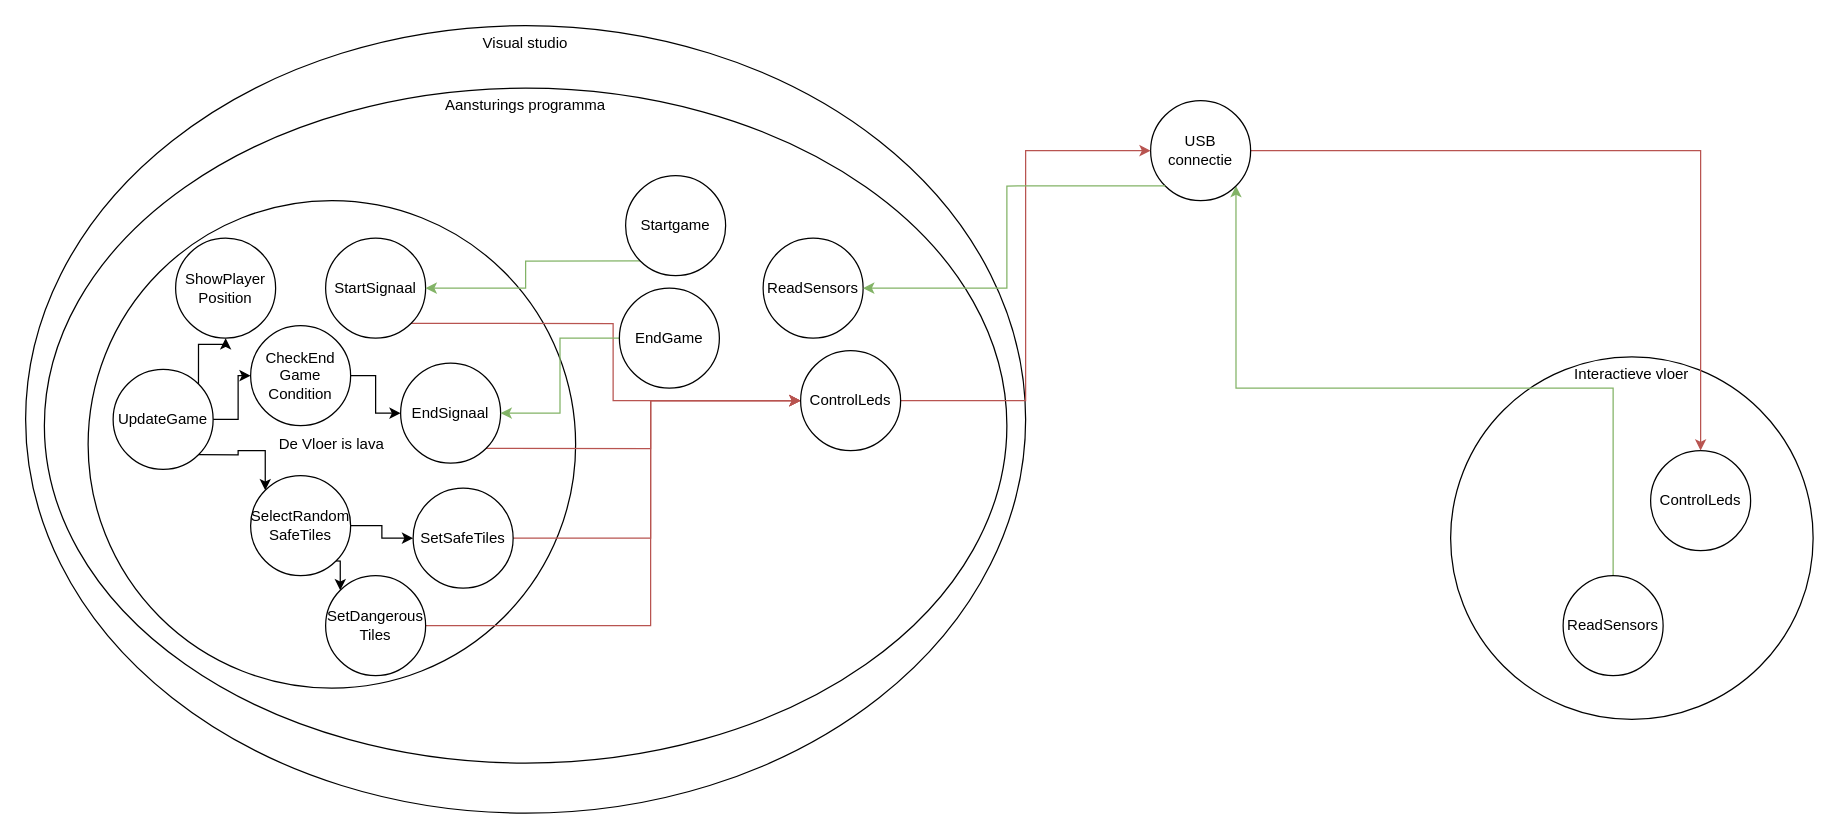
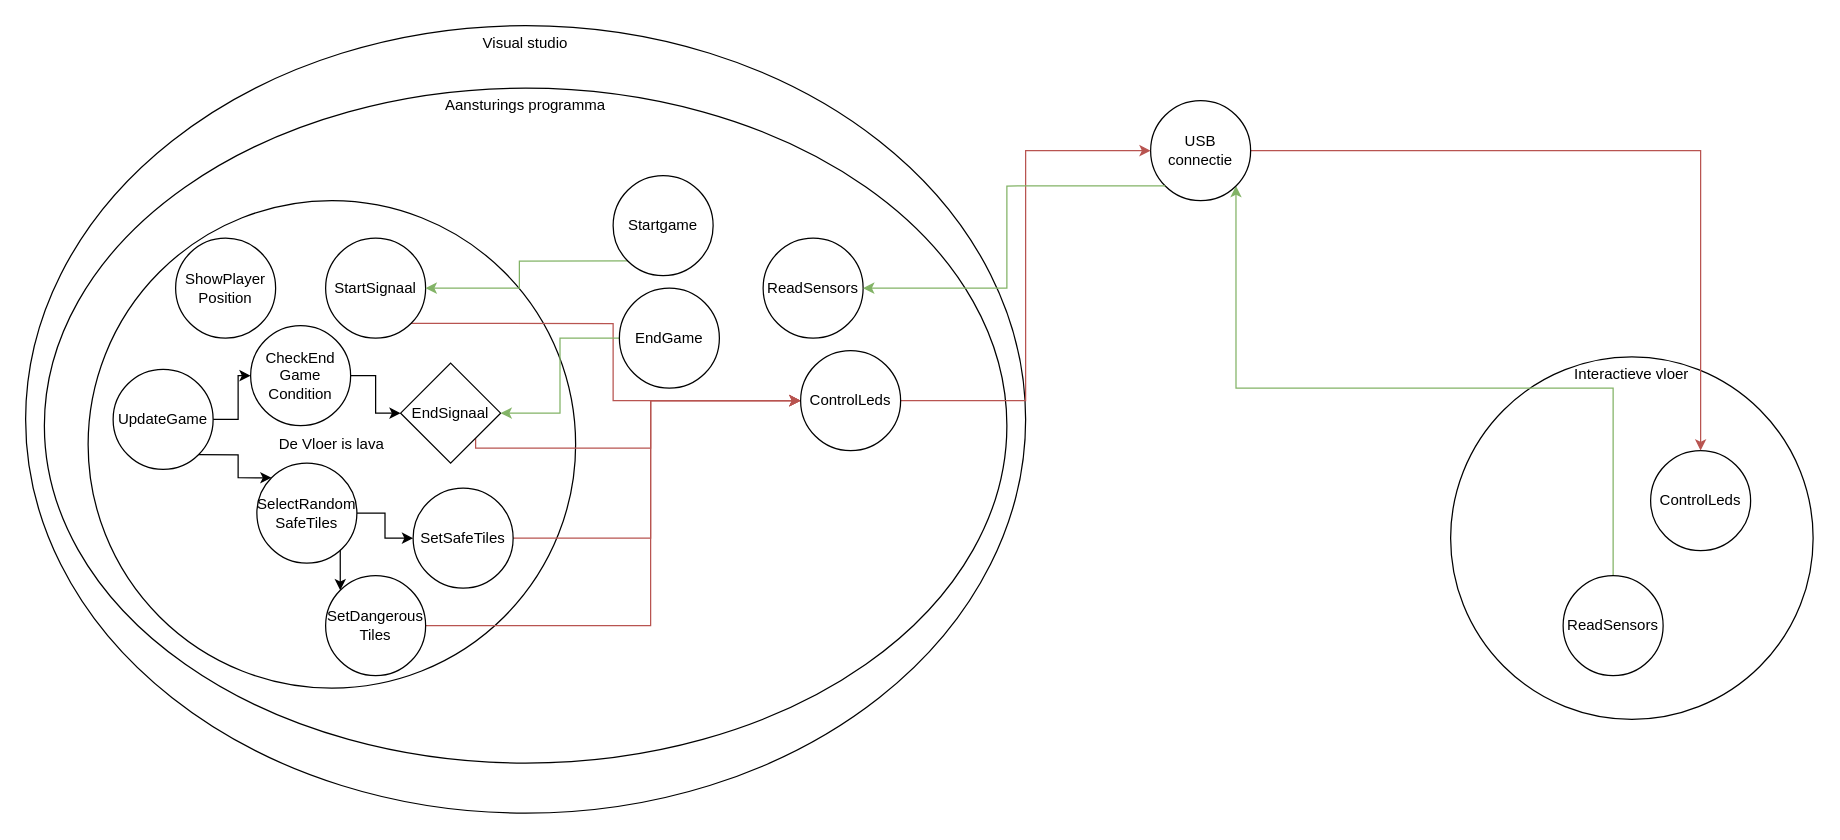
(676, 226) -> (663, 226)
(198, 350) -> none
(451, 413) -> (451, 413)
(301, 526) -> (307, 513)
